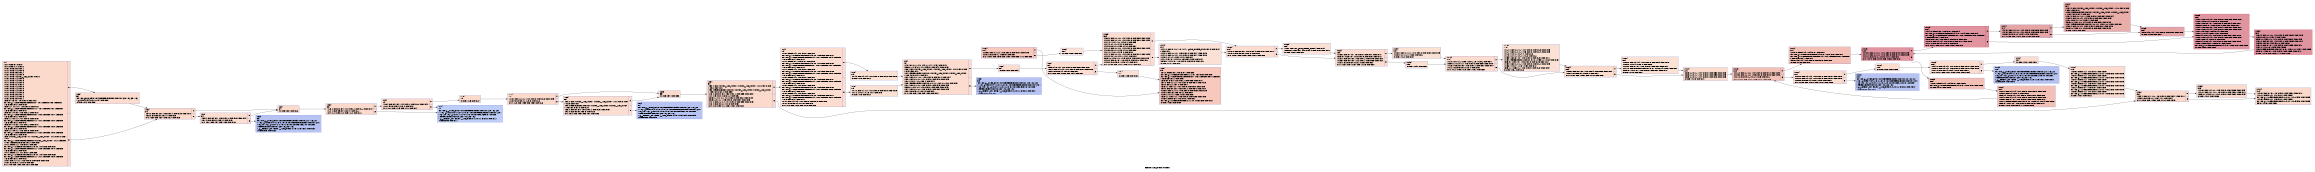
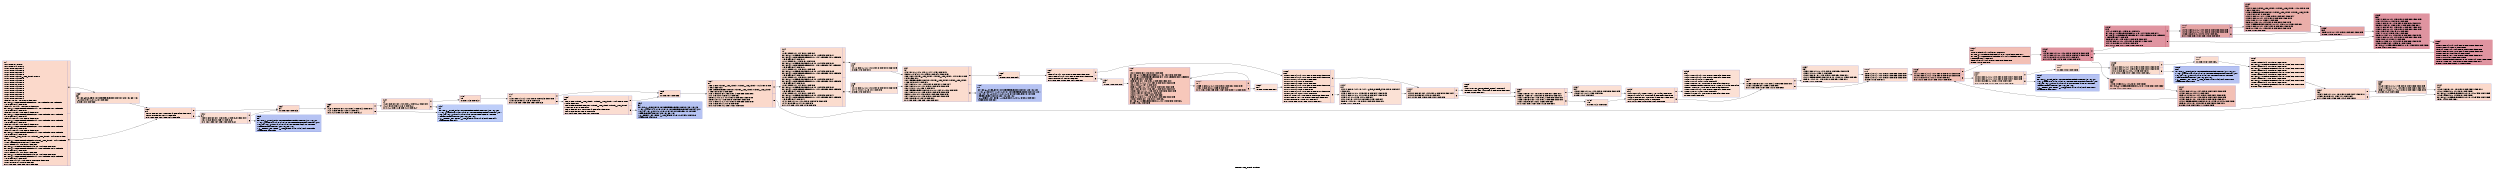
none -> (1192, 86)
